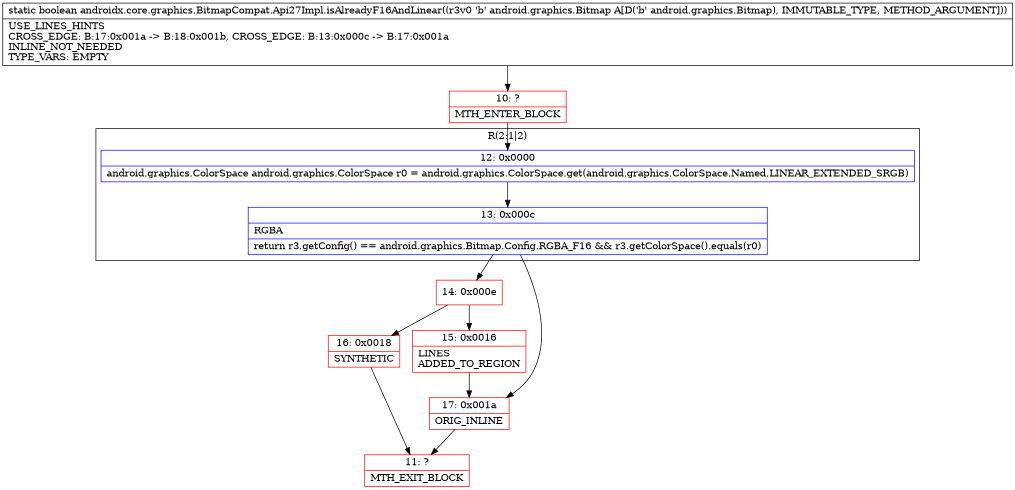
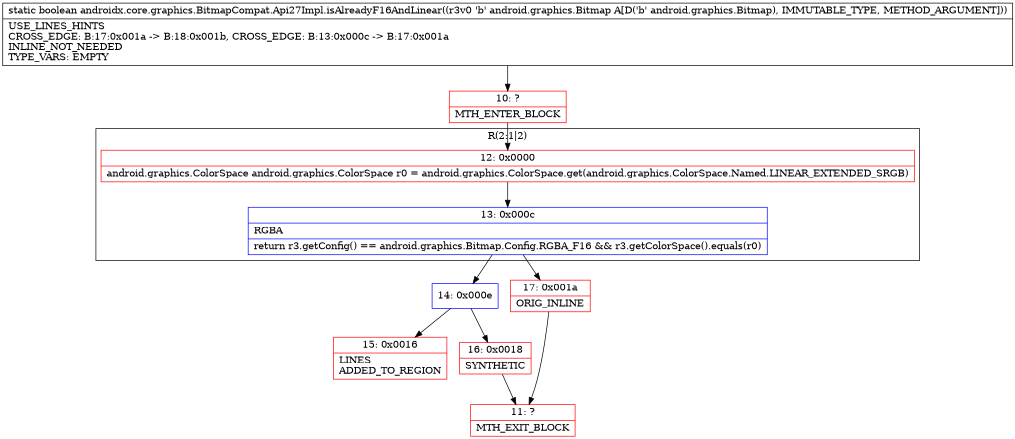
(508, 166) -> (508, 166)
(469, 293) -> (465, 296)
(469, 382) -> none
